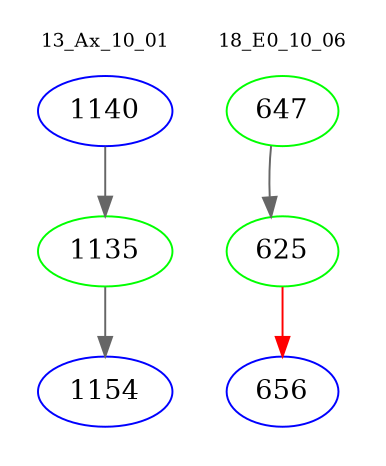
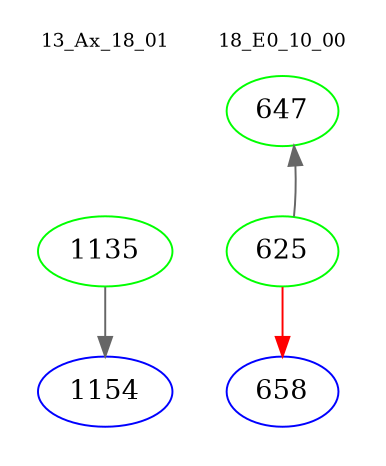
(105, 42) -> (105, 42)
(283, 42) -> (283, 42)
(105, 111) -> none
(270, 171) -> (296, 191)
(283, 392) -> (283, 392)
